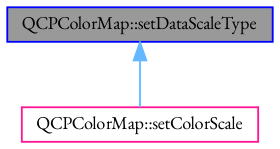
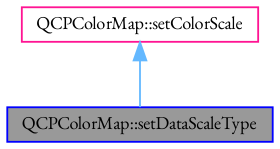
(140, 84) -> (140, 84)
